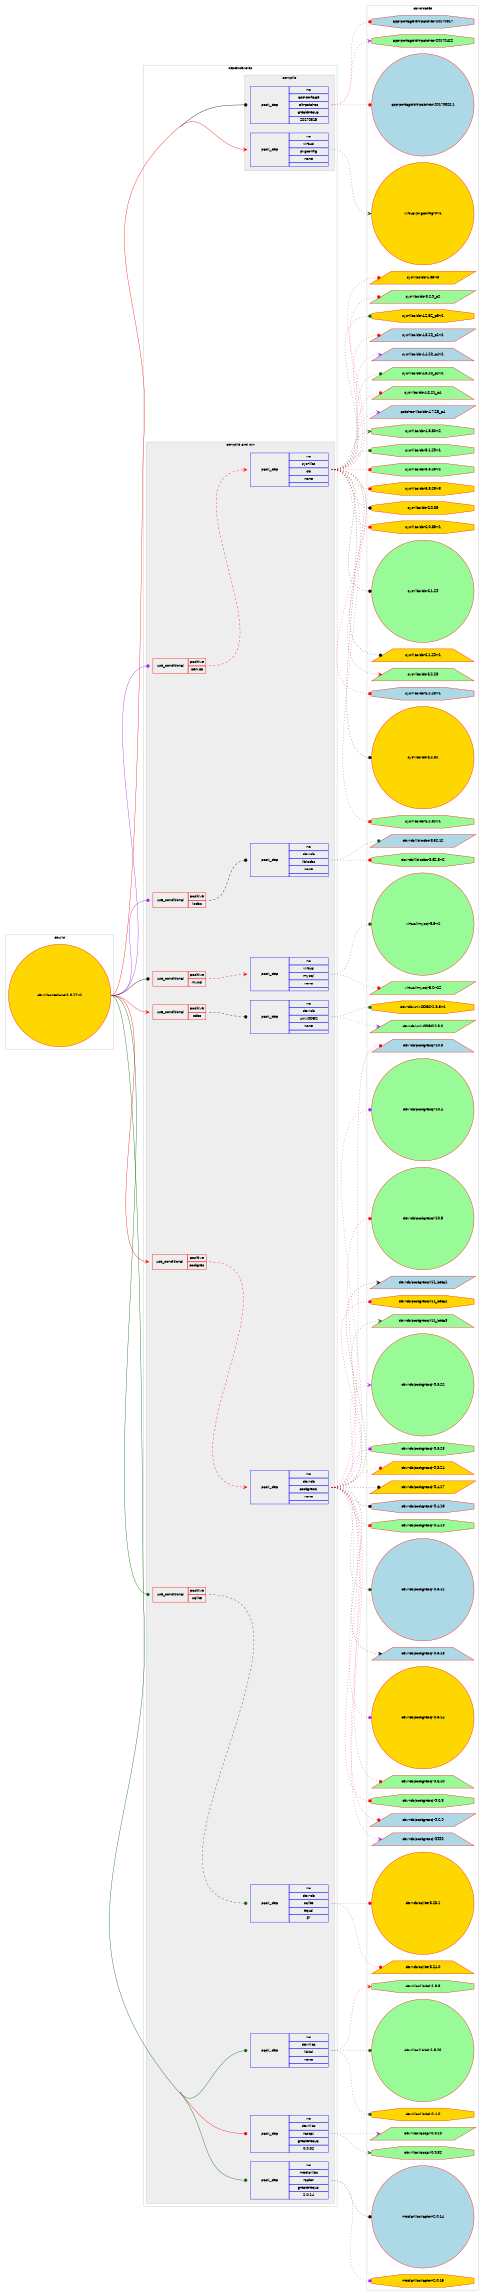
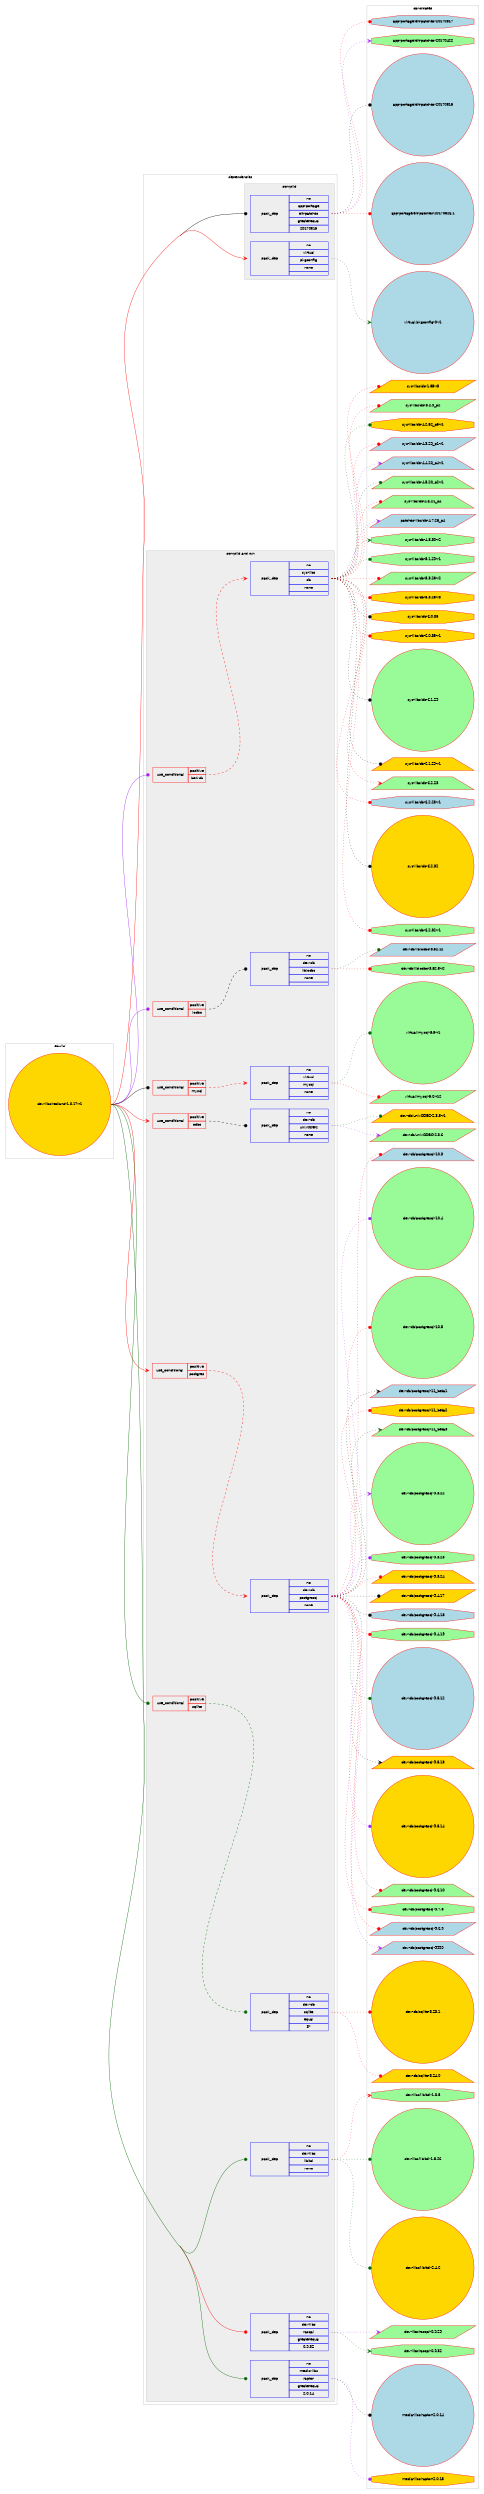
none -> (423, 105)
(423, 214) -> (423, 322)
(423, 470) -> (423, 578)
(423, 1007) -> (423, 1116)
(423, 1654) -> (423, 1762)
(423, 1801) -> (423, 1910)
(423, 2114) -> (423, 2268)
